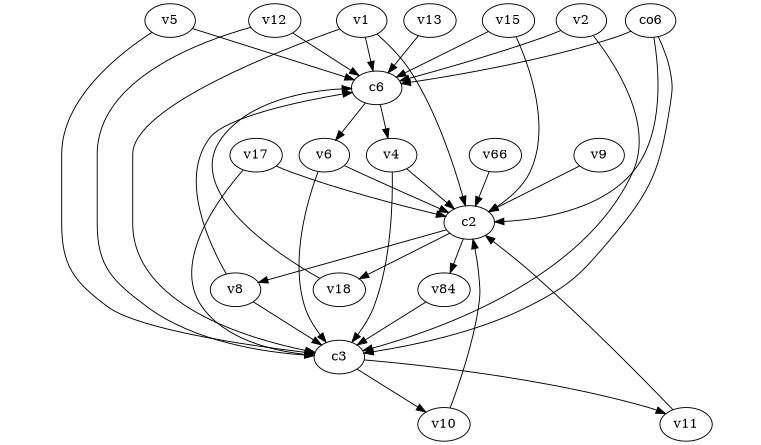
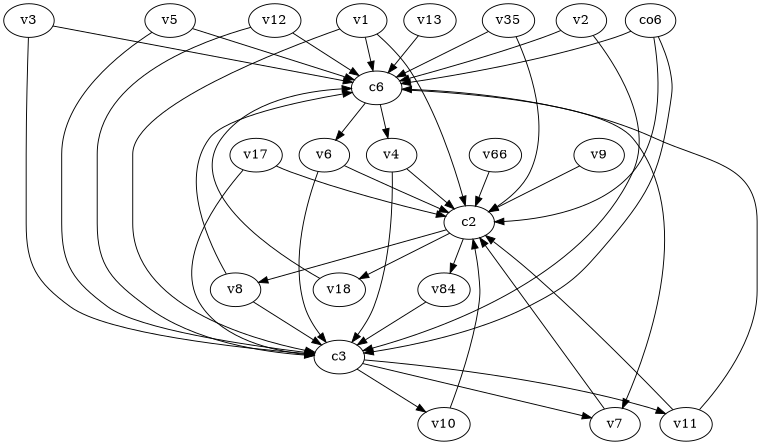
none -> (29, 21)
(508, 21) -> (508, 21)
none -> (700, 156)
none -> (615, 424)
